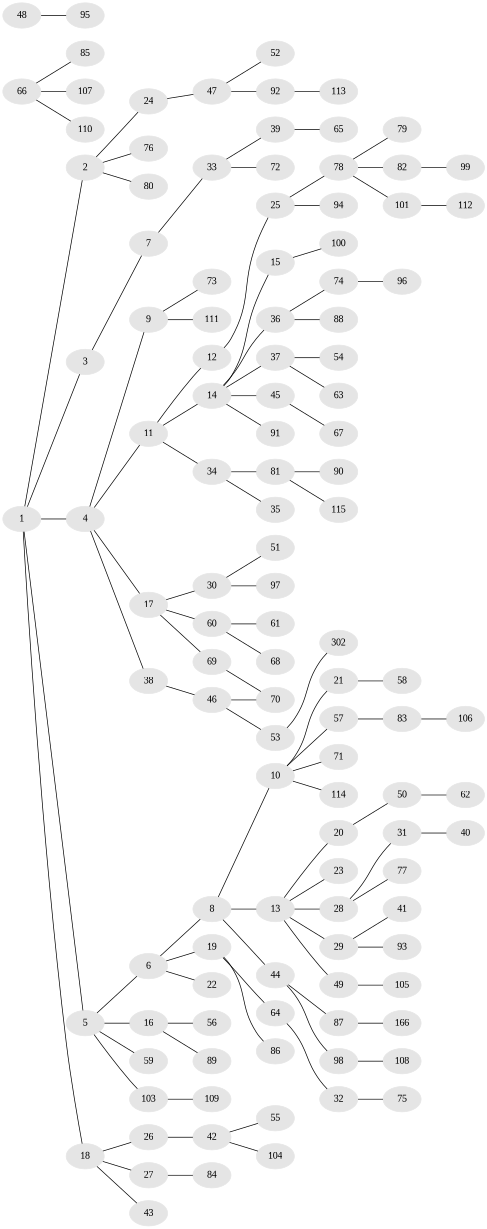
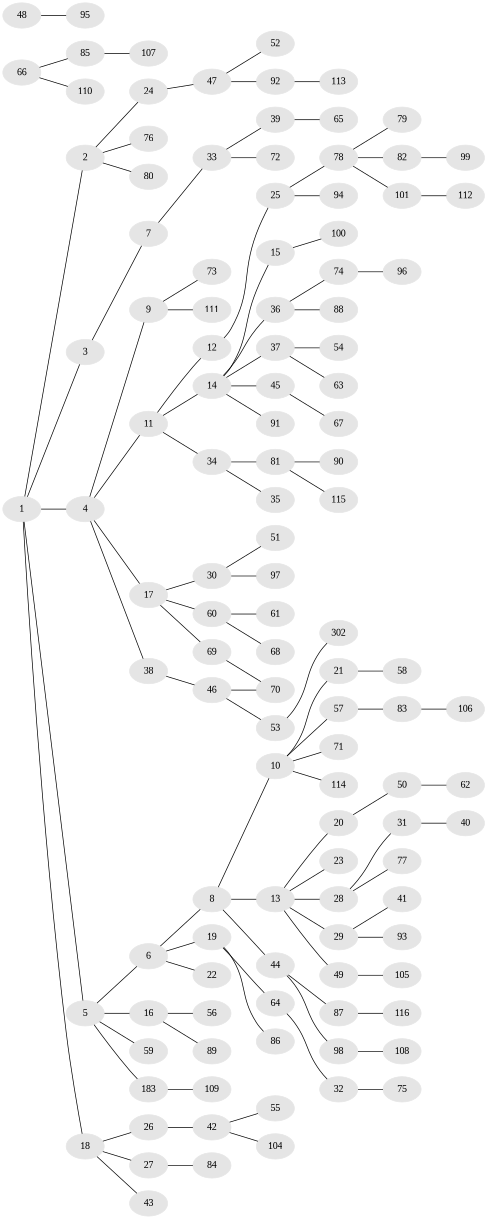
(54, 92) -> (117, 54)
(402, 1023) -> (402, 1013)
(149, 1099) -> (149, 1089)
